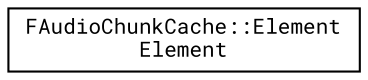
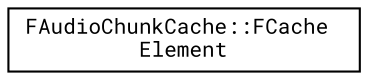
(184, 40) -> (184, 40)
